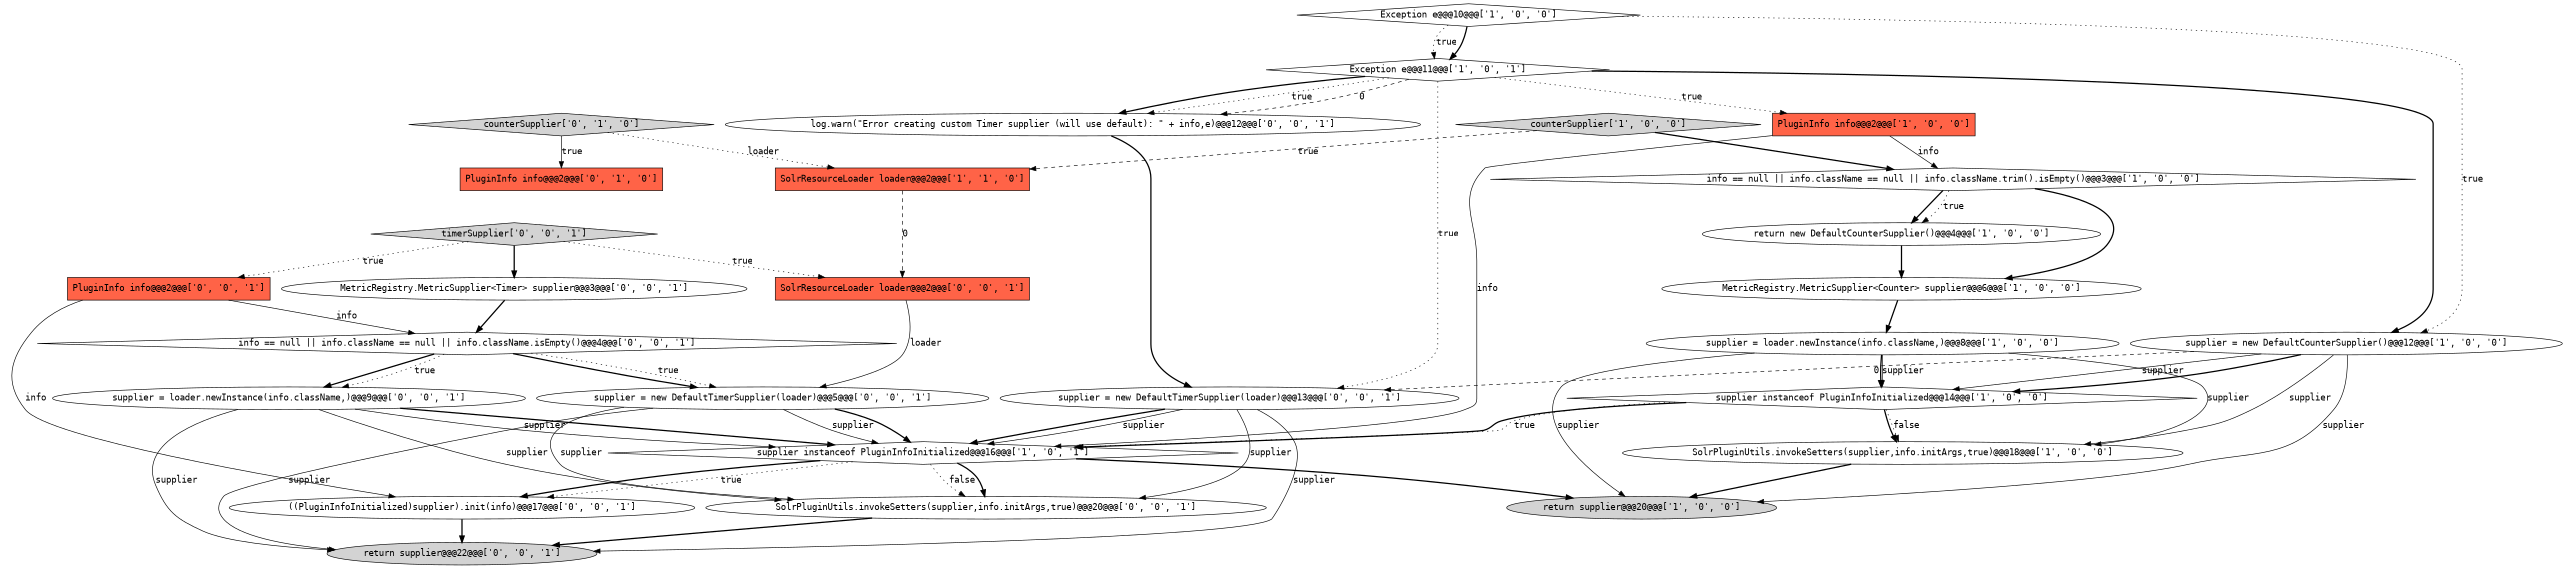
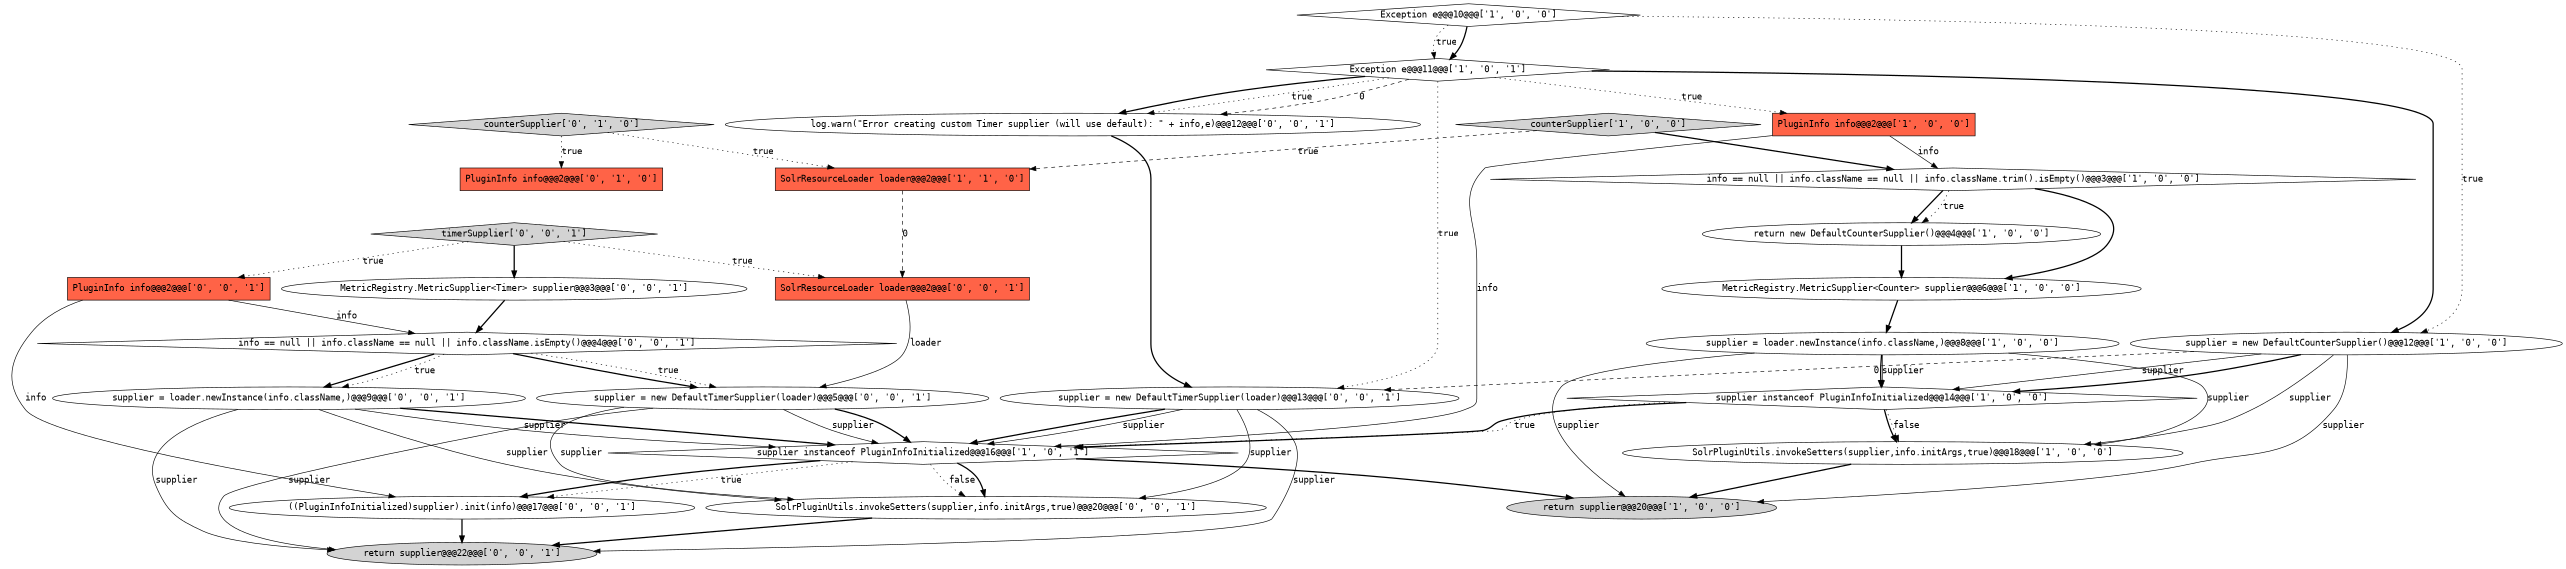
(561, 149) -> (561, 149)
(763, 152) -> (763, 152)
